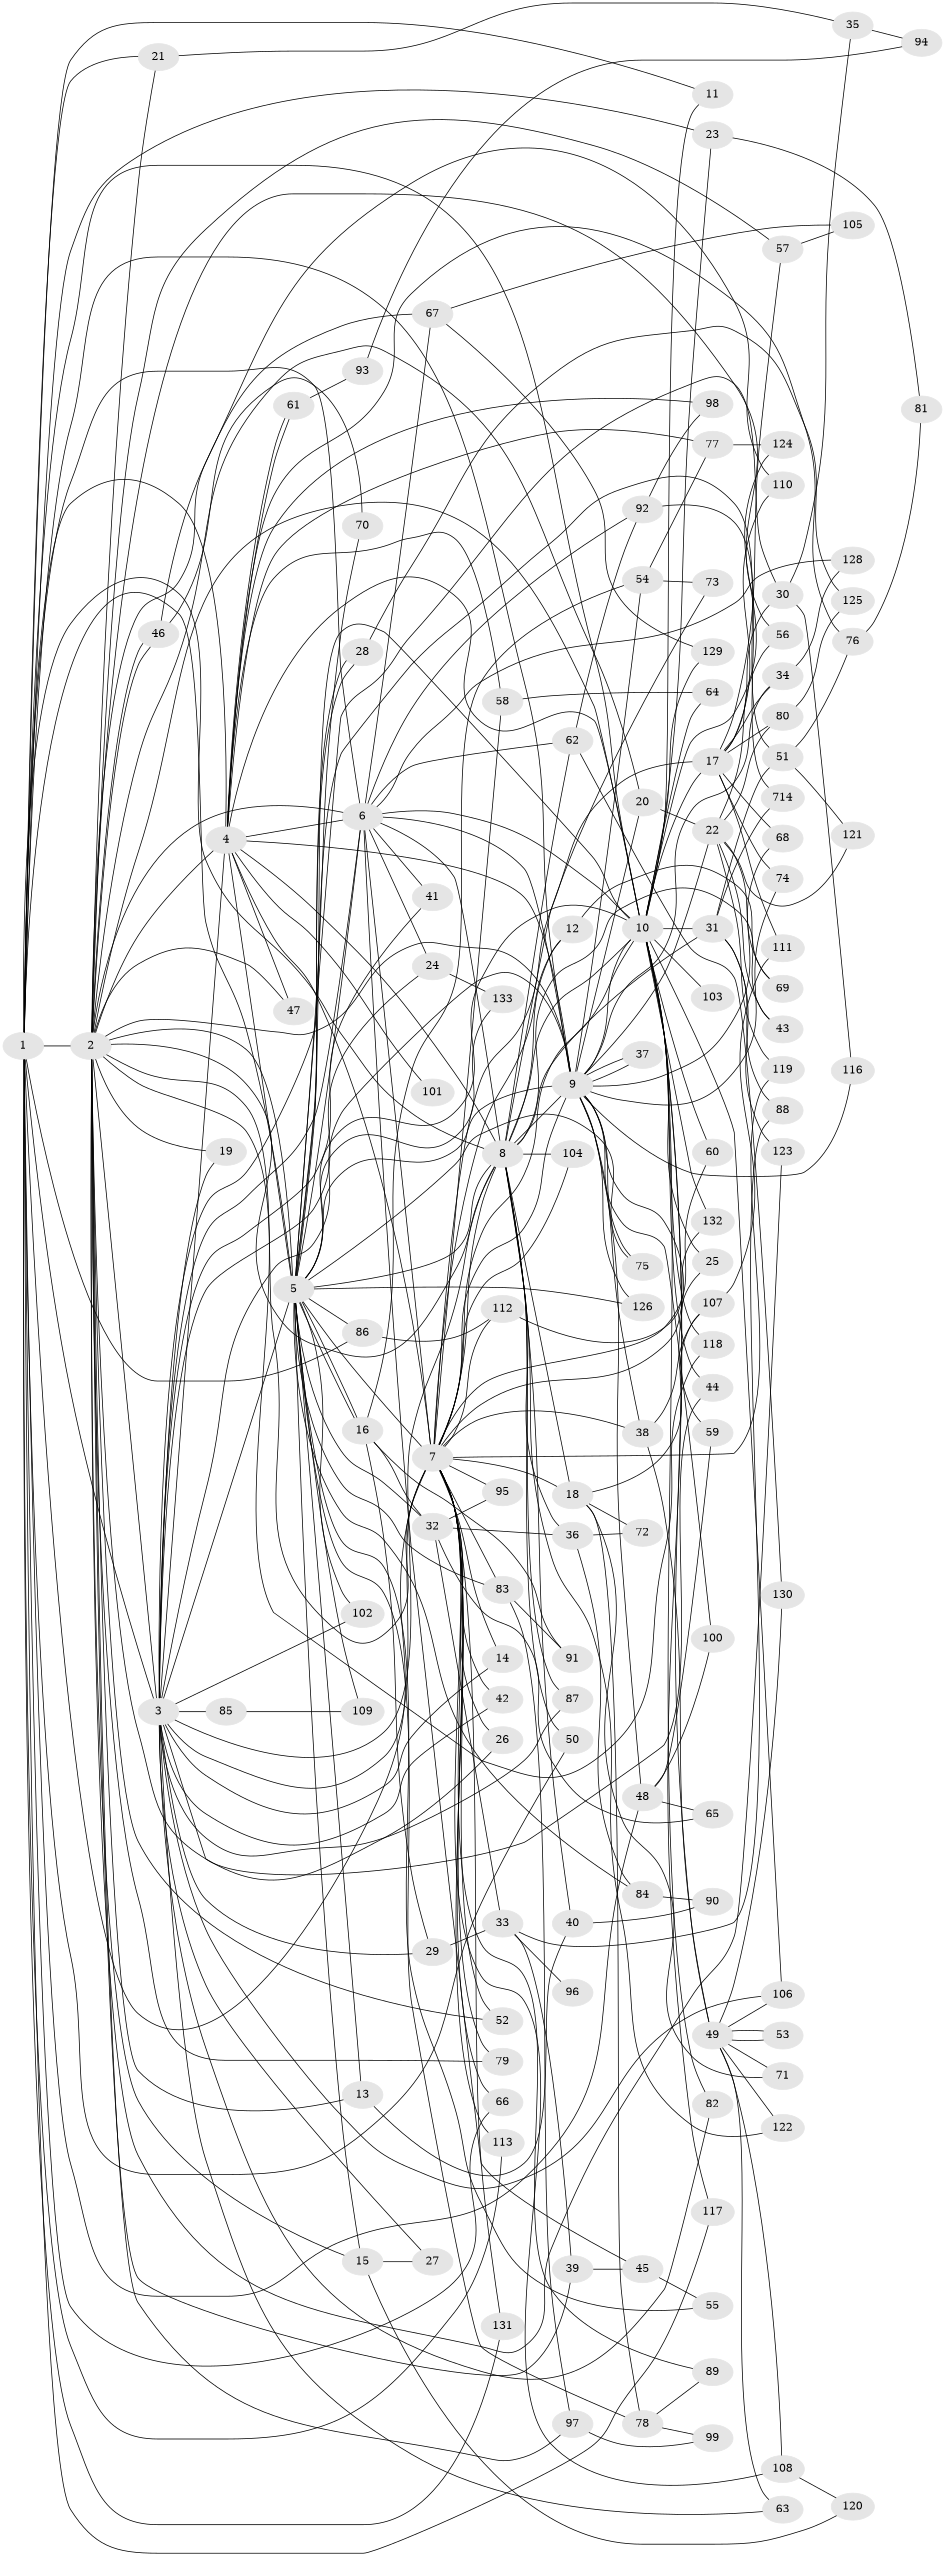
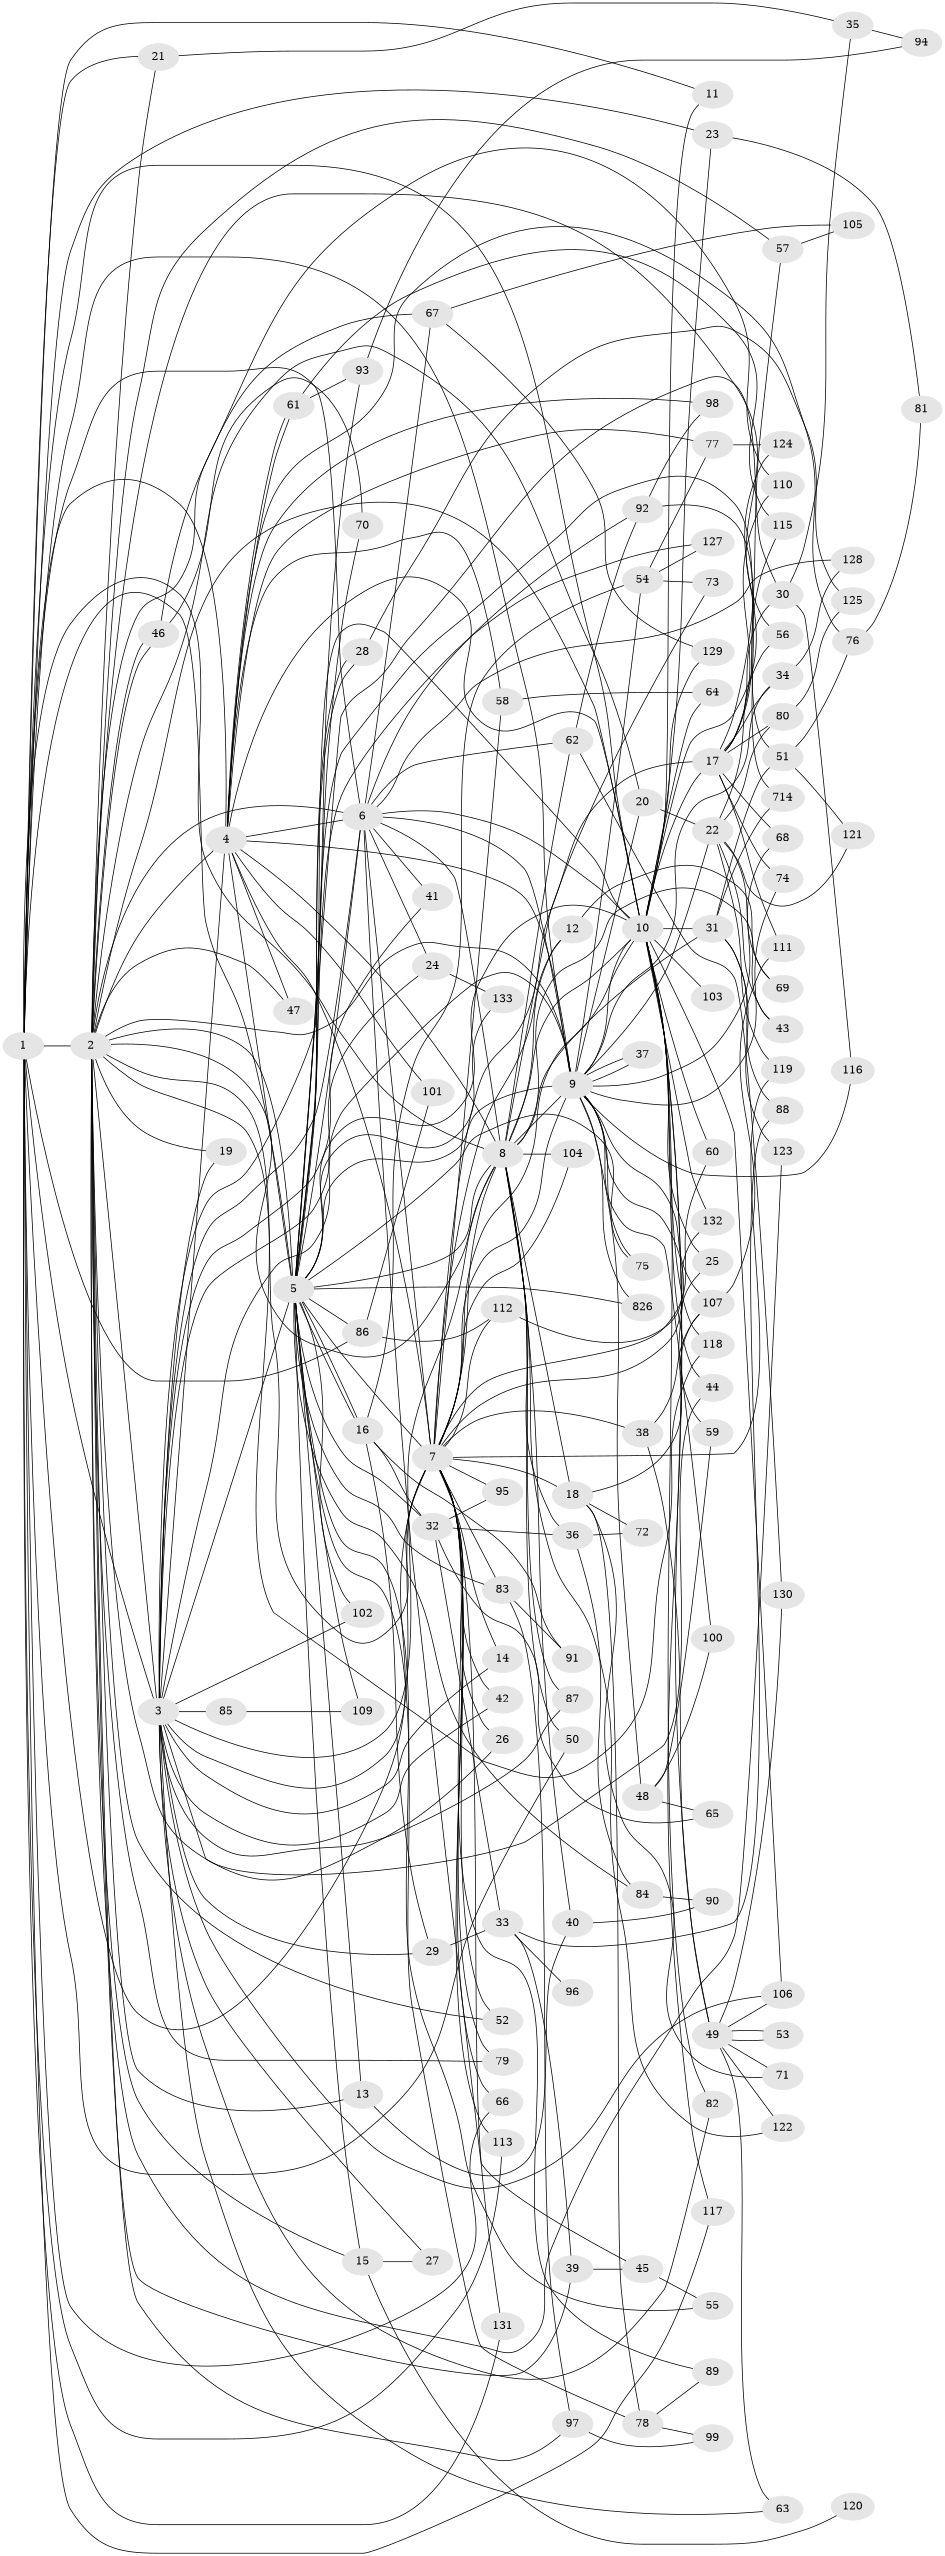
none -> (783, 526)
none -> (713, 543)
none -> (331, 629)
none -> (408, 1175)
(613, 1258) -> (658, 1185)
(643, 1307) -> (643, 1307)
(60, 2094) -> none
(783, 2469) -> none
